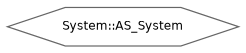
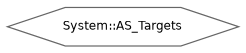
(123, 27) -> (123, 27)
